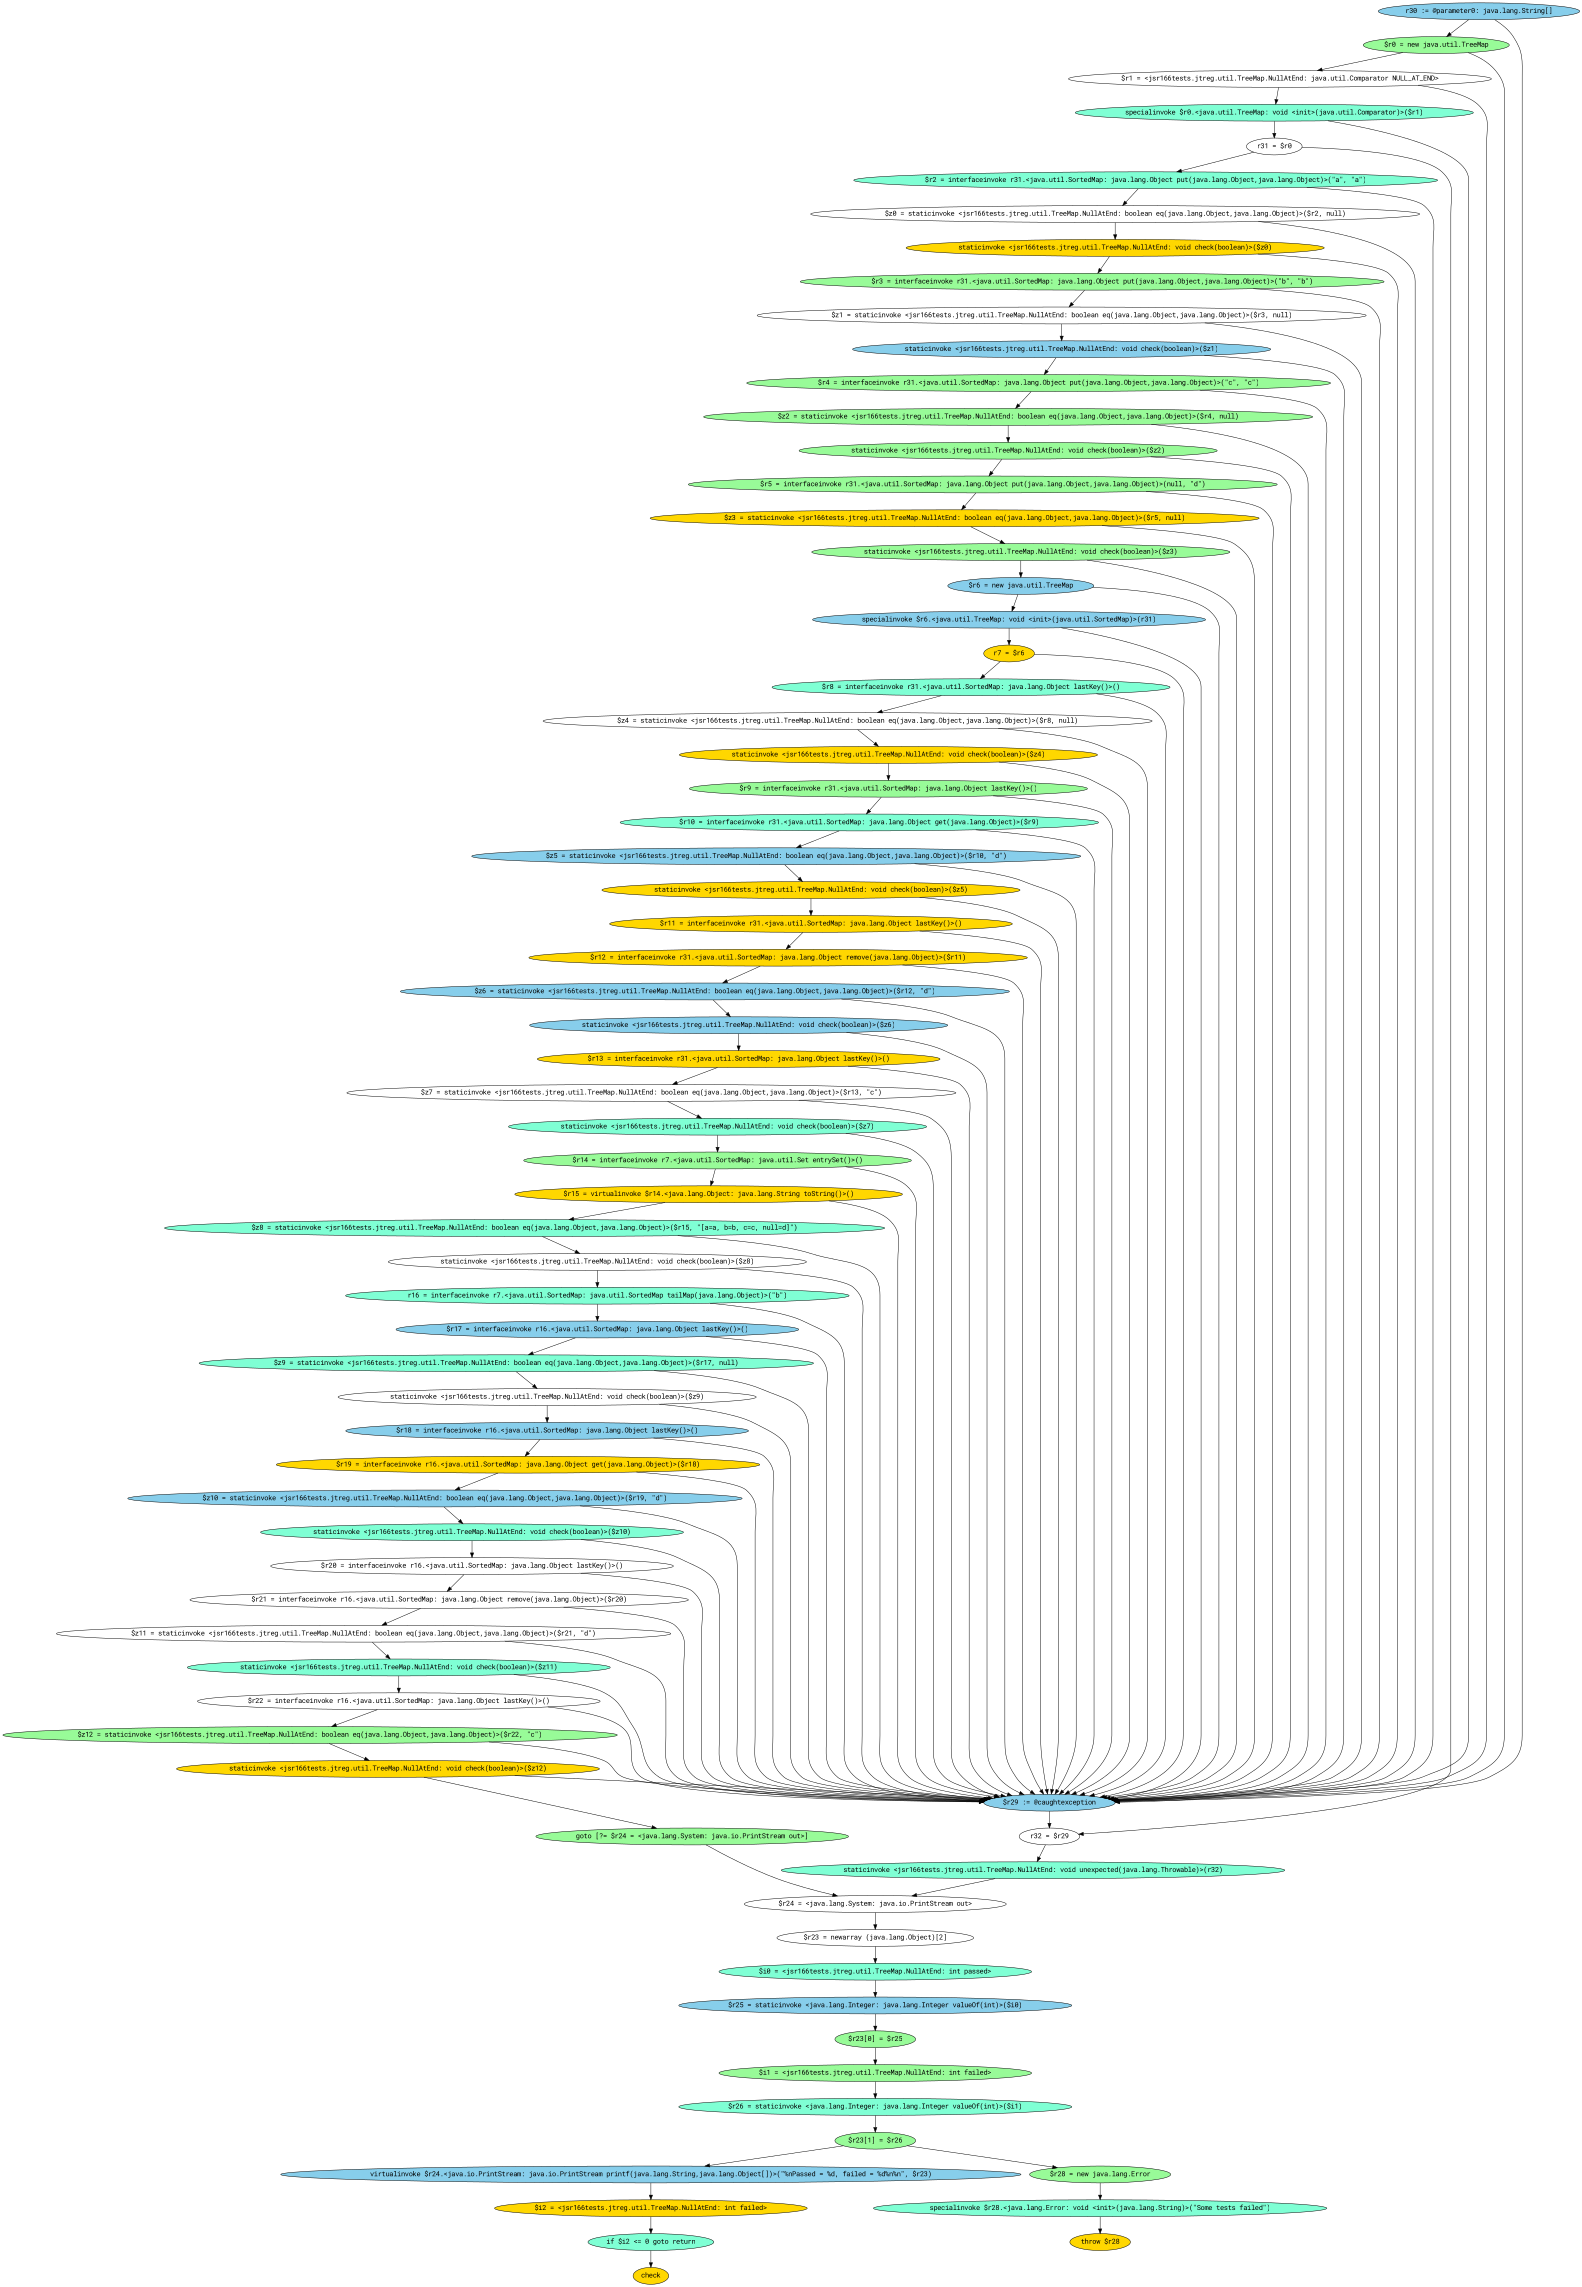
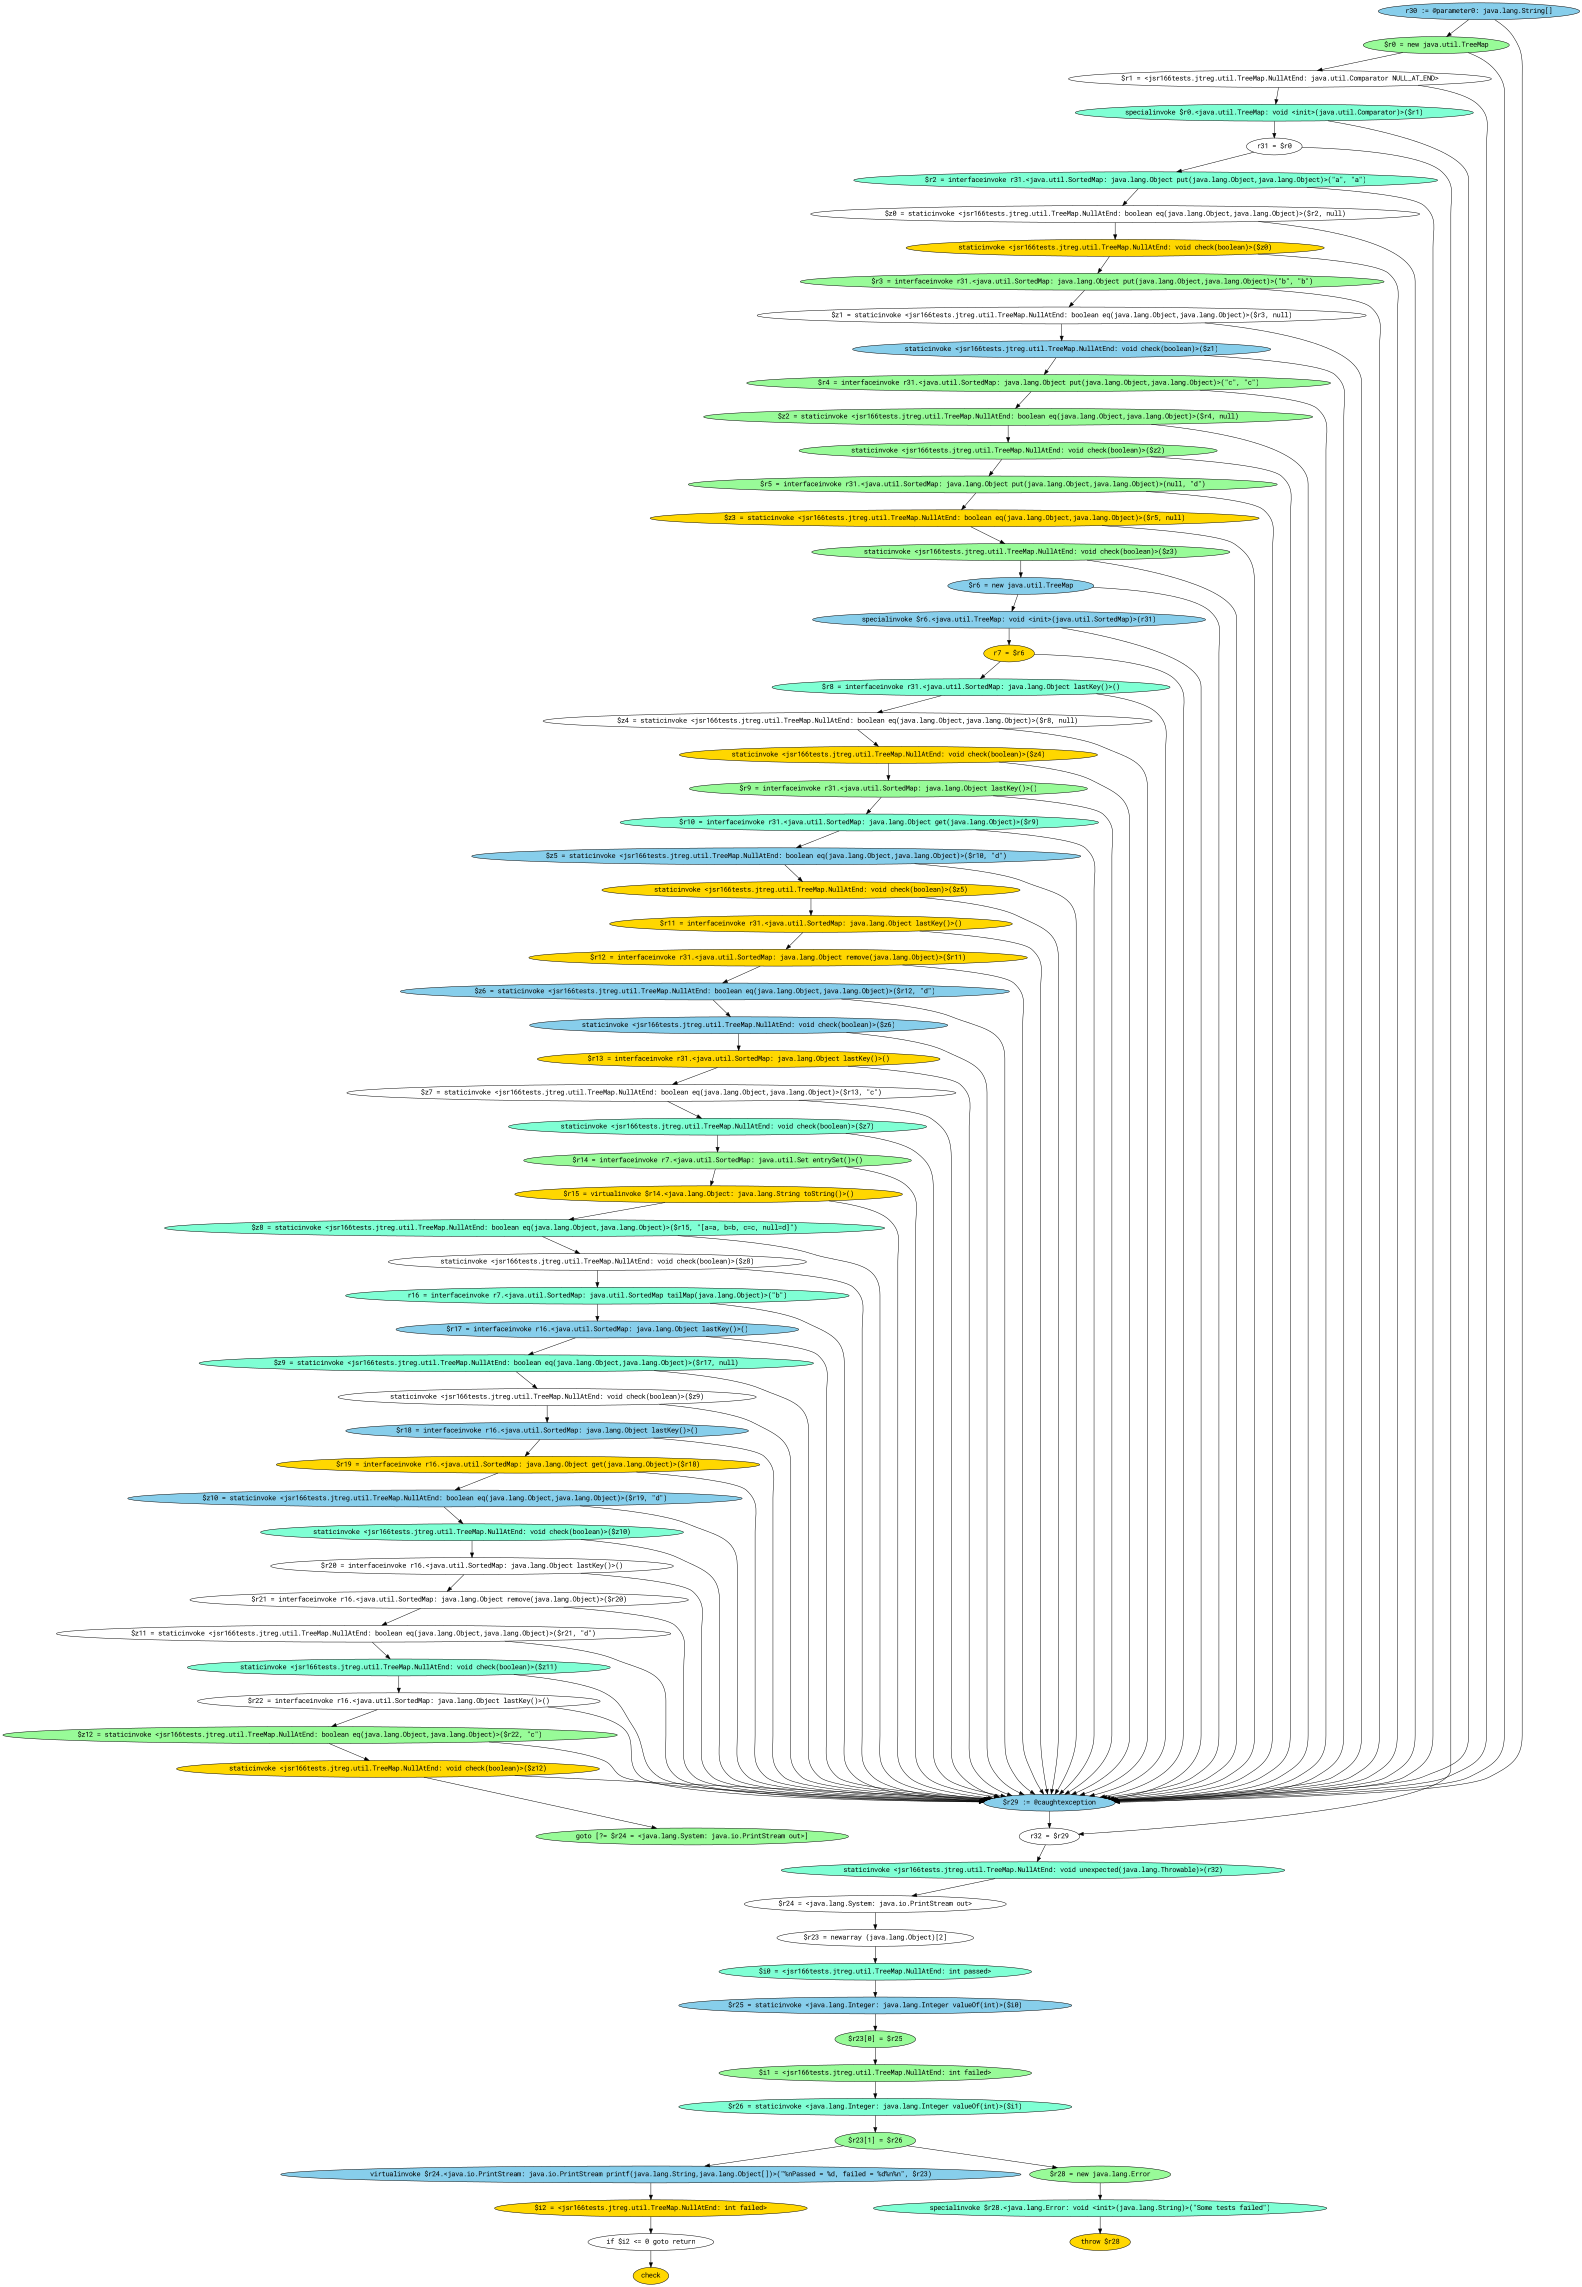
(767, 1875) -> none
(651, 2242) -> (651, 2242)
